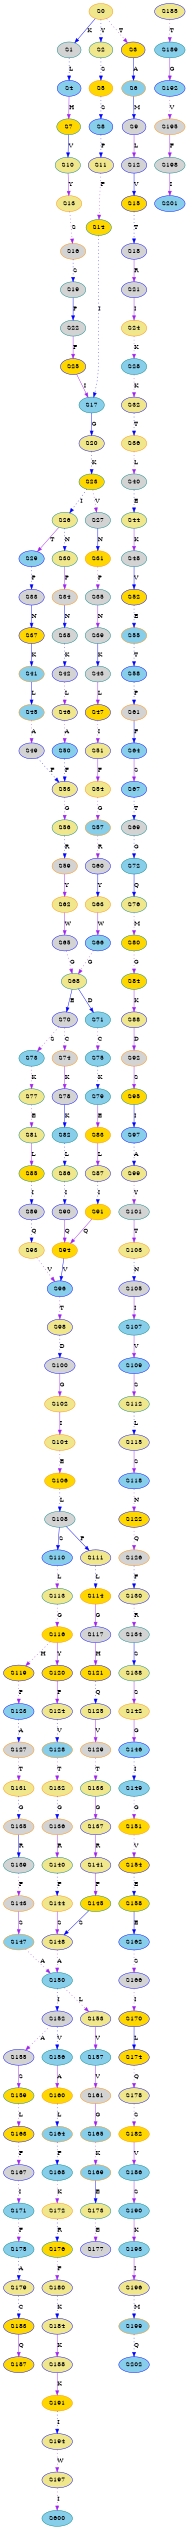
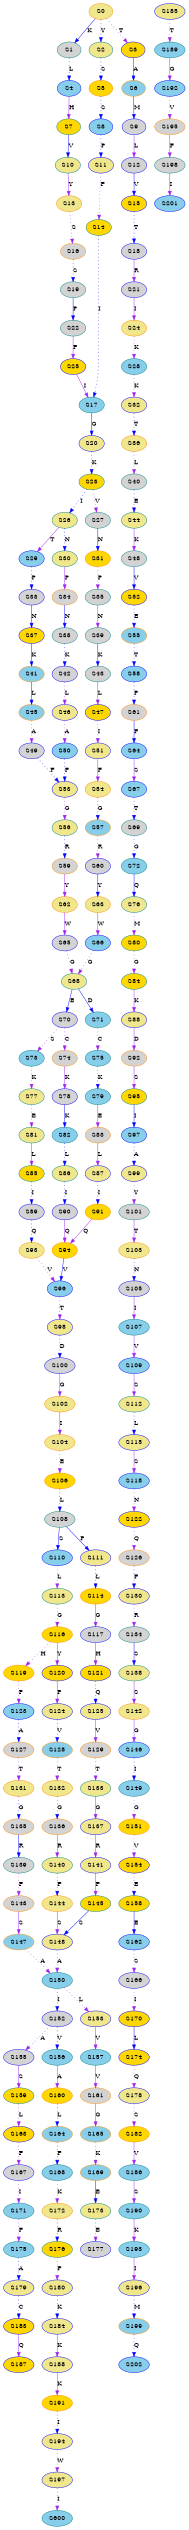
(98, 806) -> (98, 806)
(98, 1135) -> (98, 1135)
(19, 1673) -> (19, 1673)
